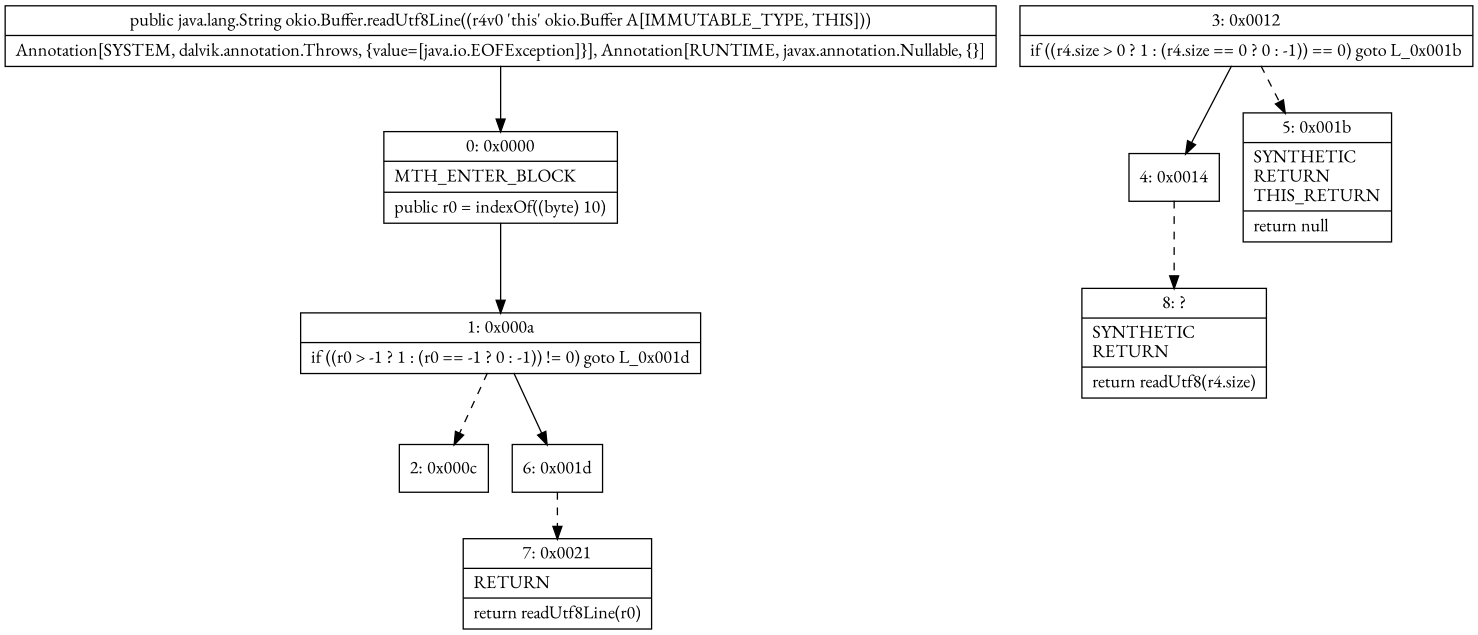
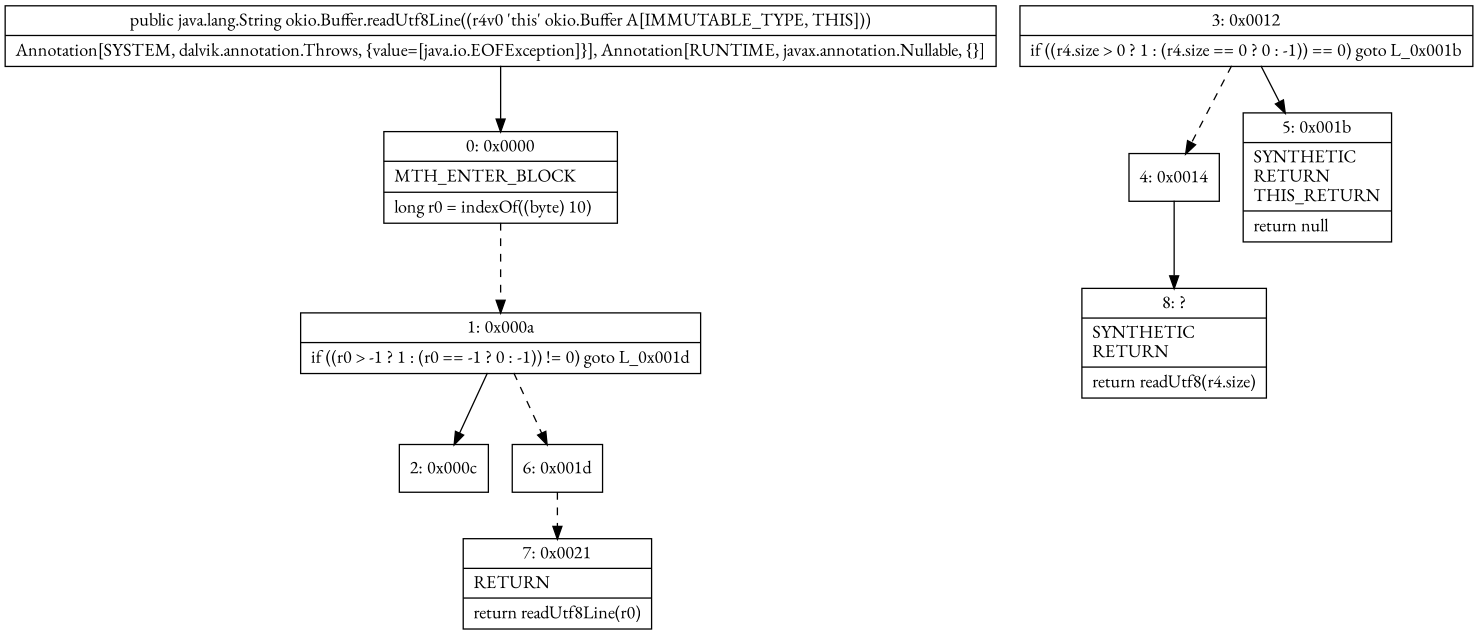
(1270, 84) -> (1270, 84)
(1212, 104) -> (1212, 104)
(501, 207) -> (494, 207)
(1174, 238) -> (1174, 238)
(501, 261) -> (501, 261)
(474, 403) -> (474, 403)
(528, 403) -> (528, 403)
